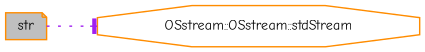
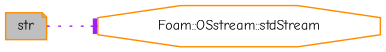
(259, 26) -> (239, 26)
